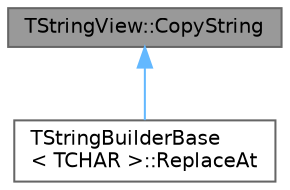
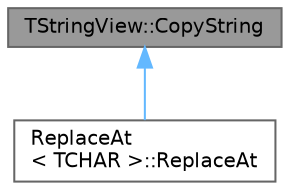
(145, 151) -> (145, 151)
